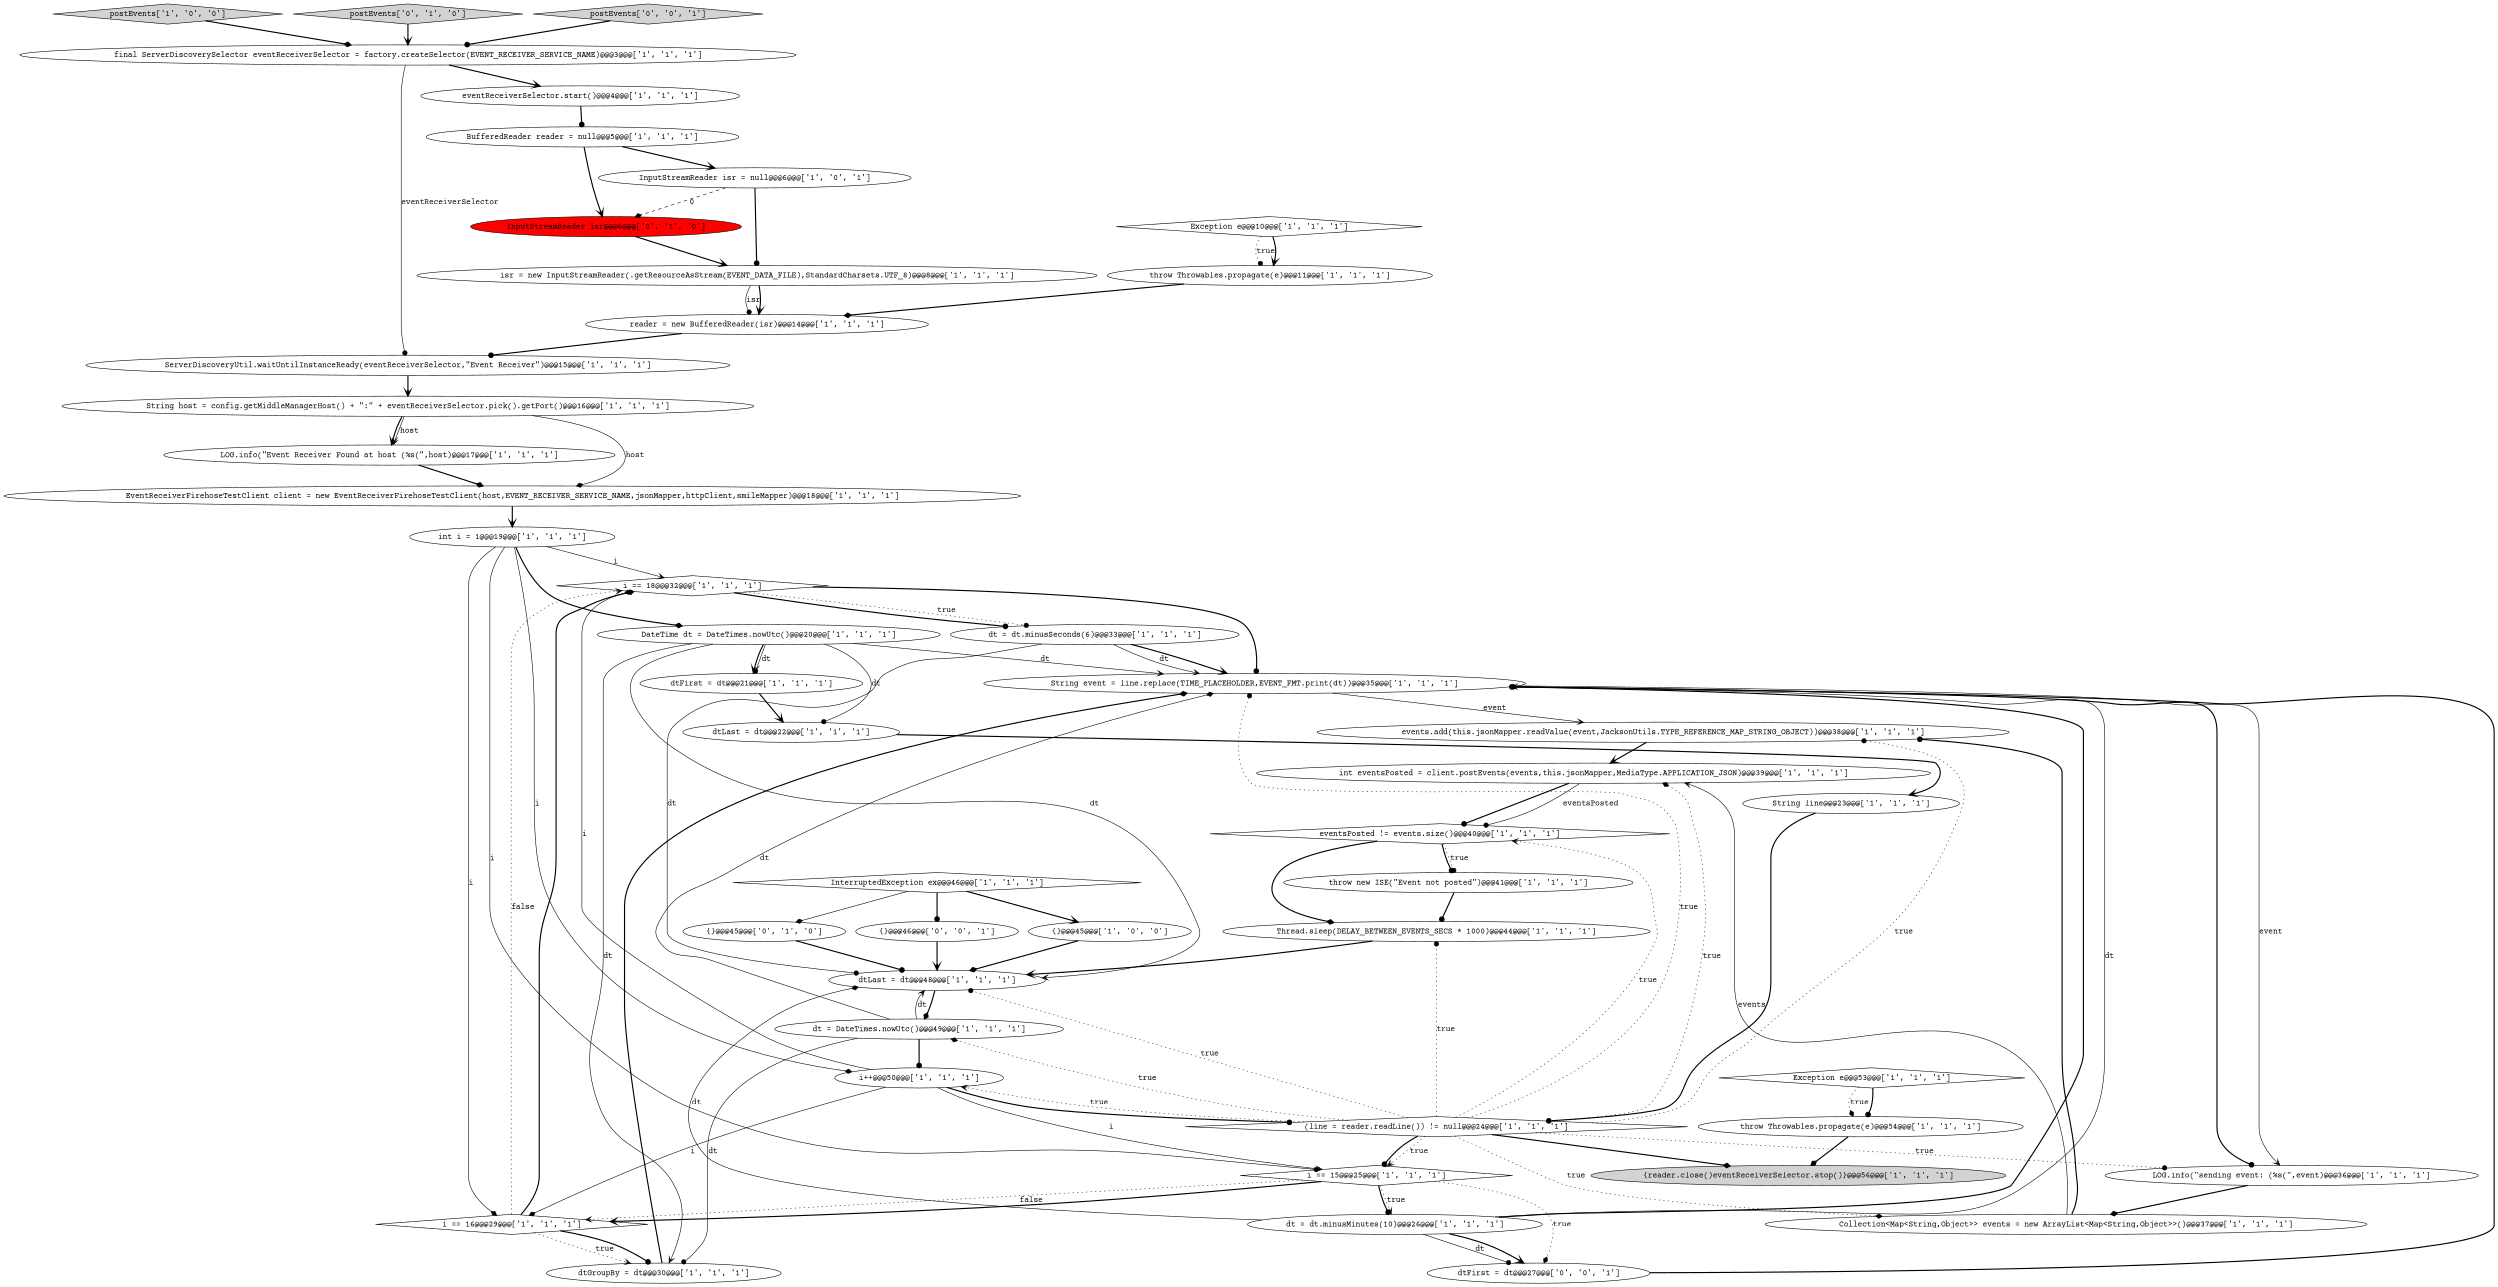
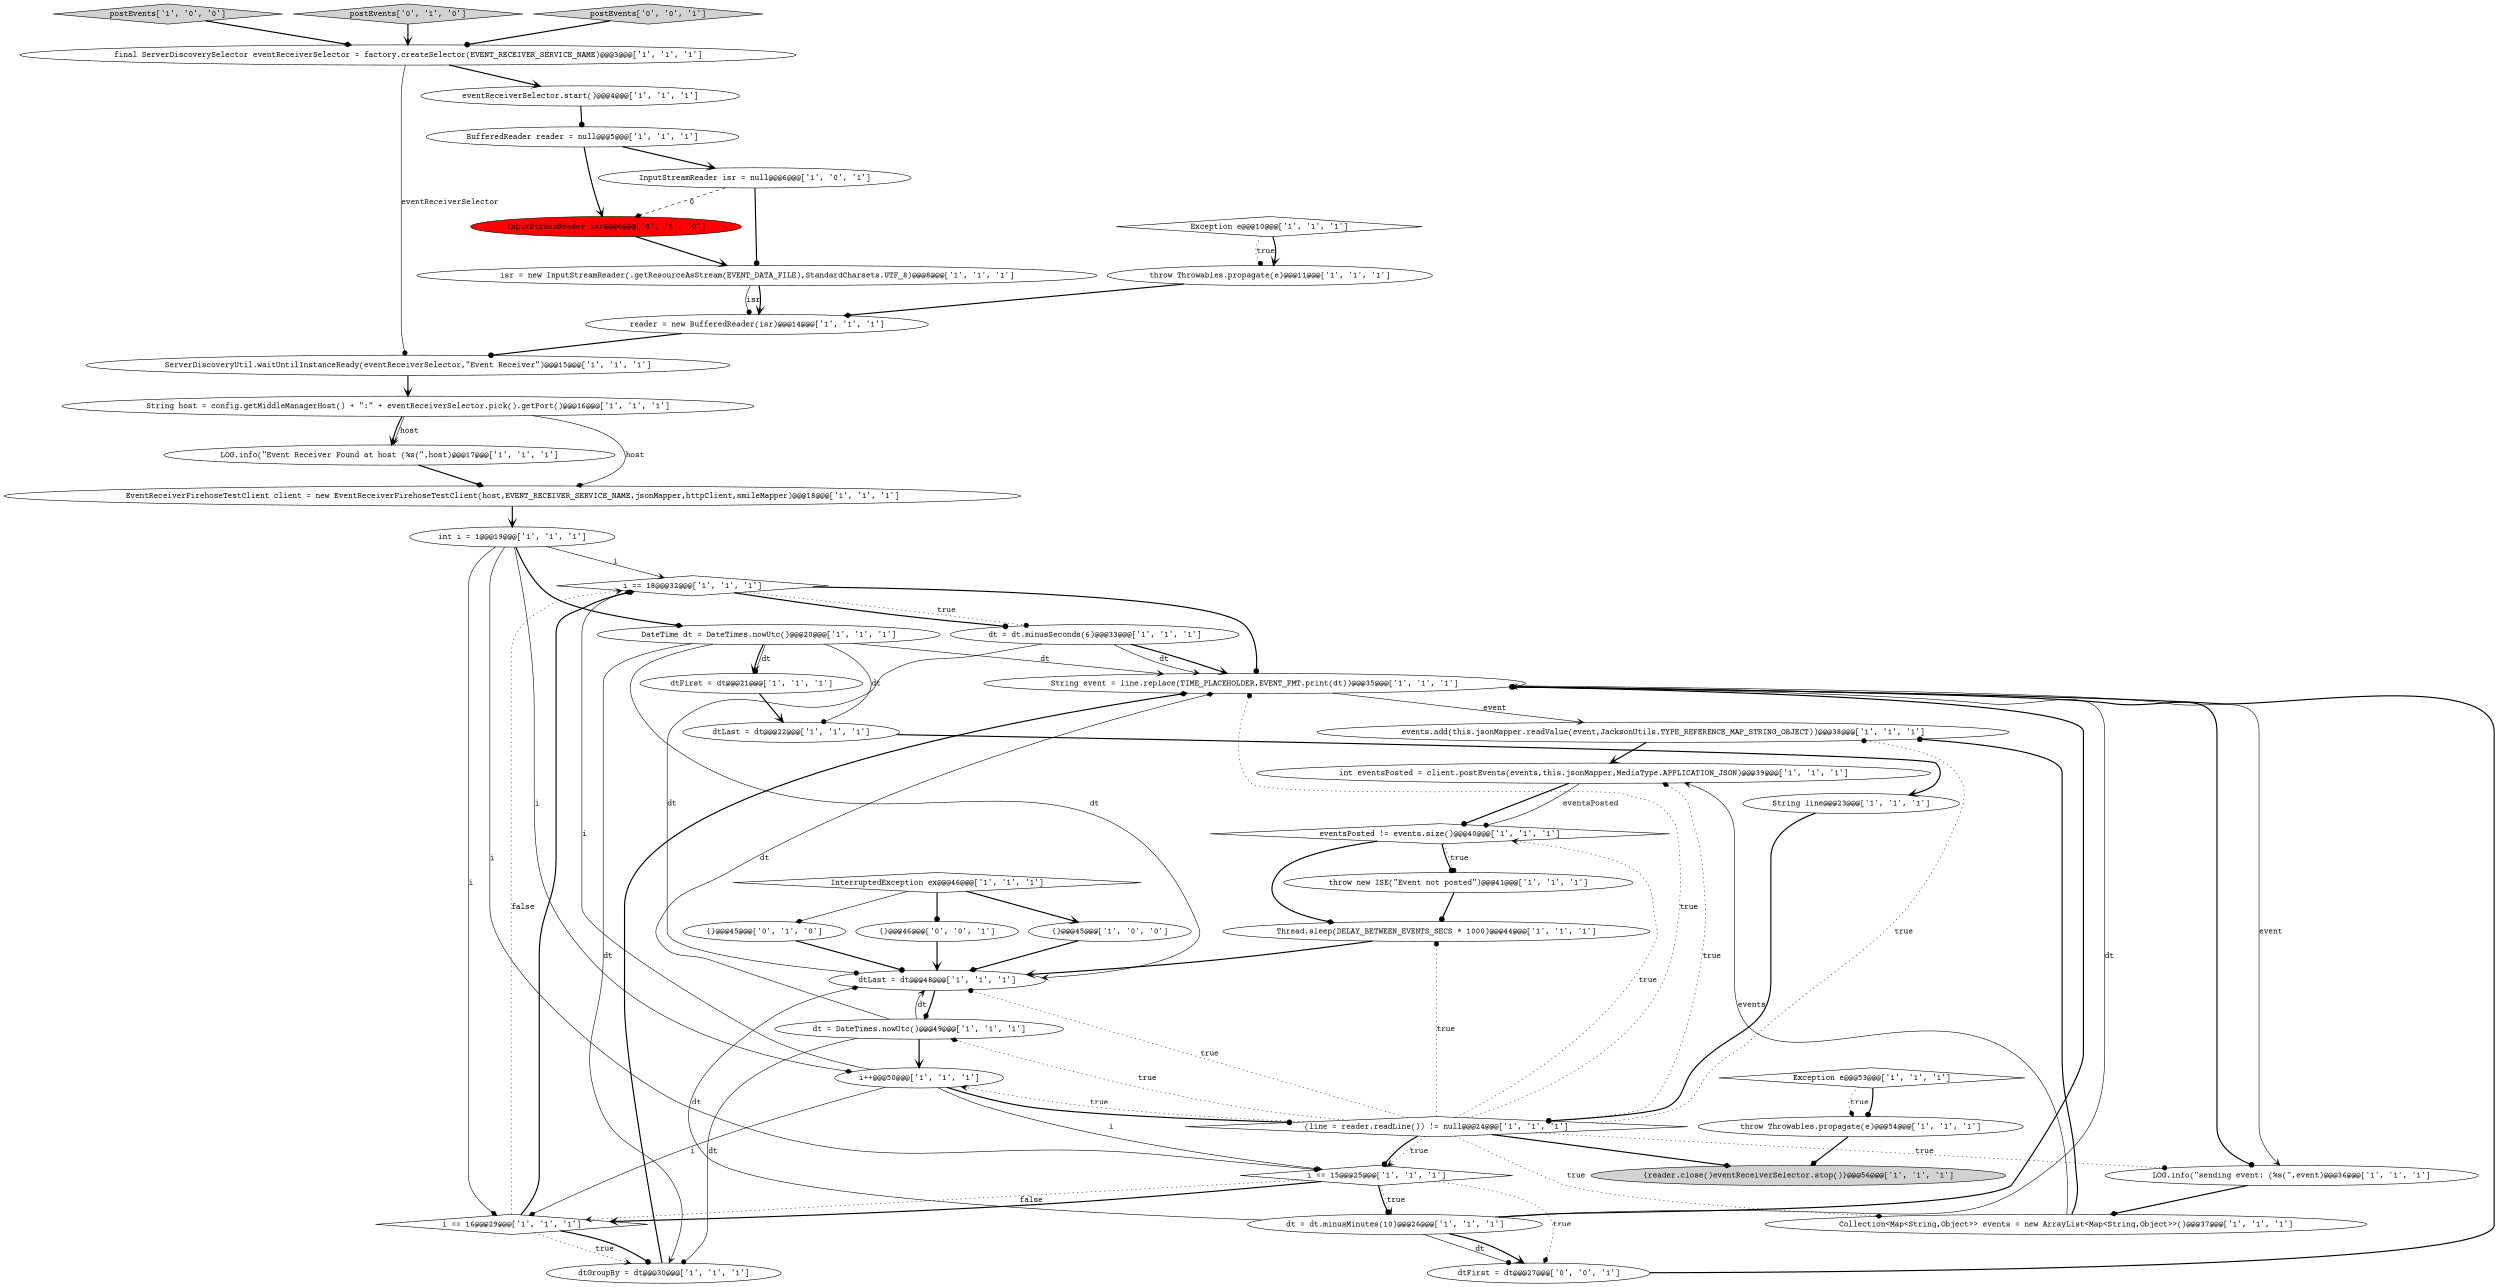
(919, 1051) -> (919, 1051)
